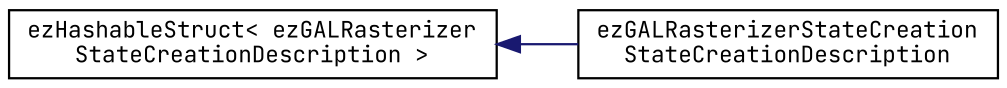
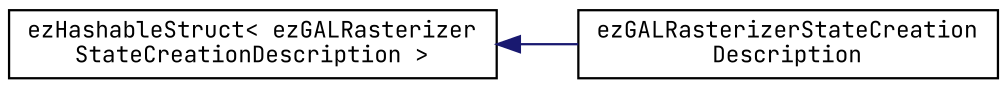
(788, 44) -> (788, 44)
